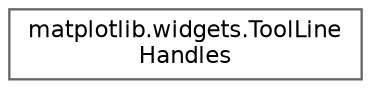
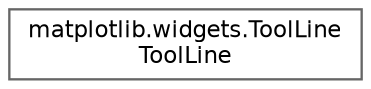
(186, 44) -> (186, 44)
